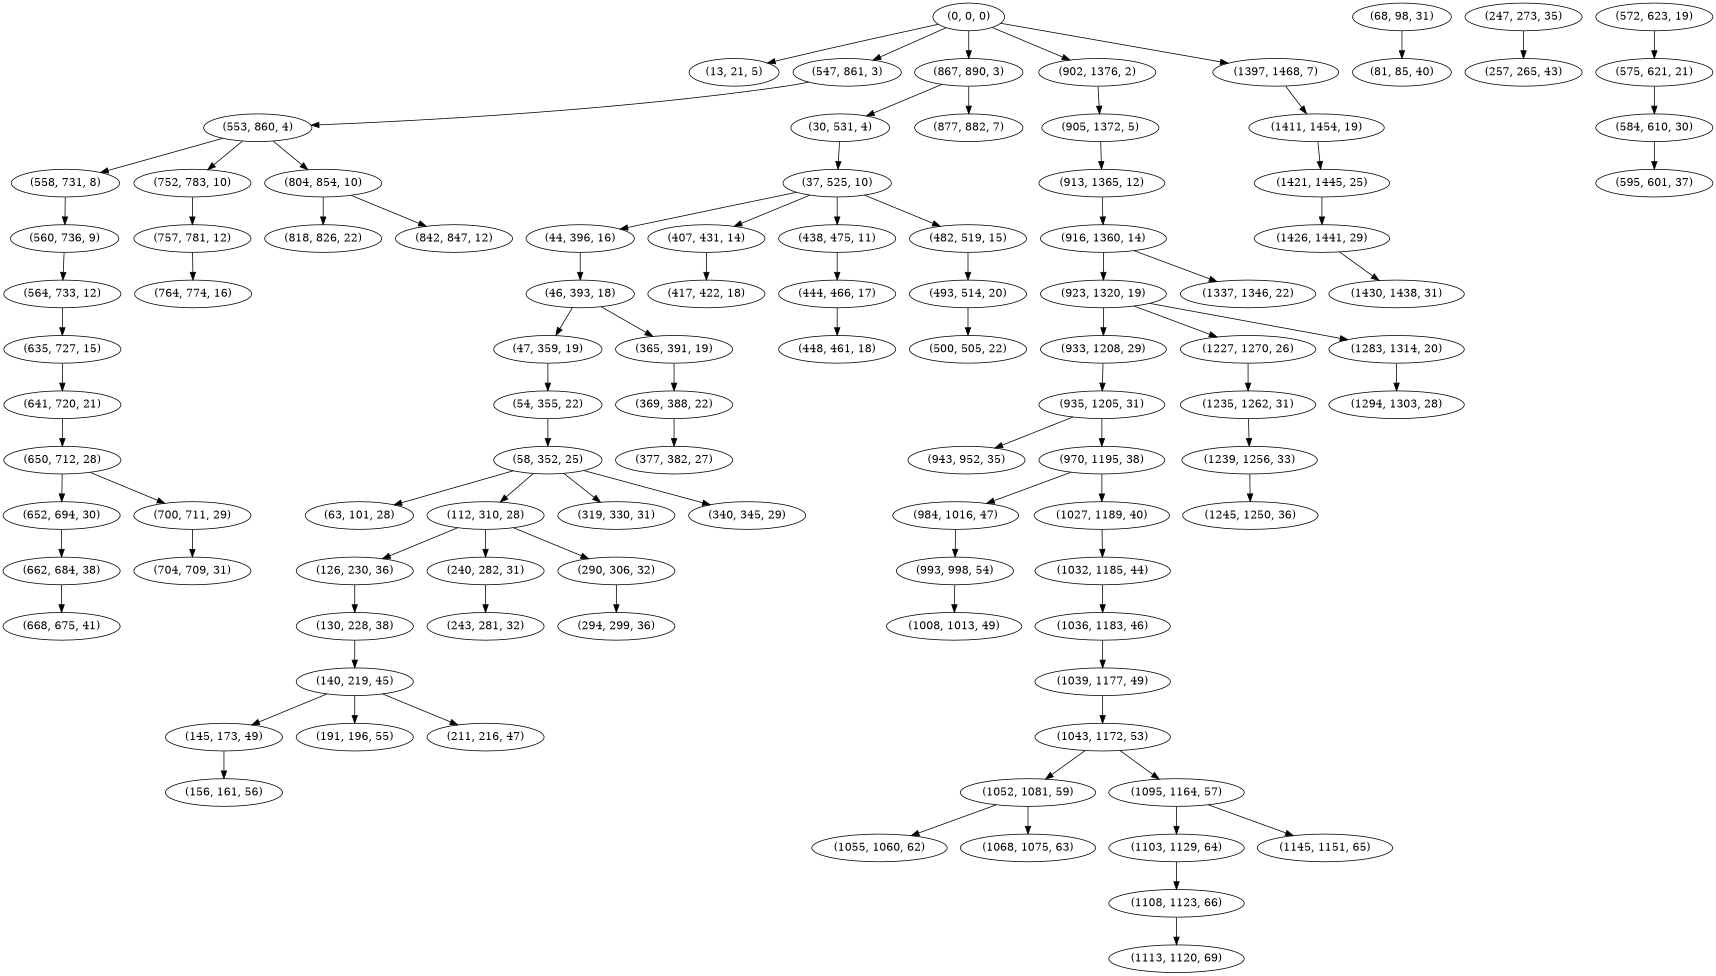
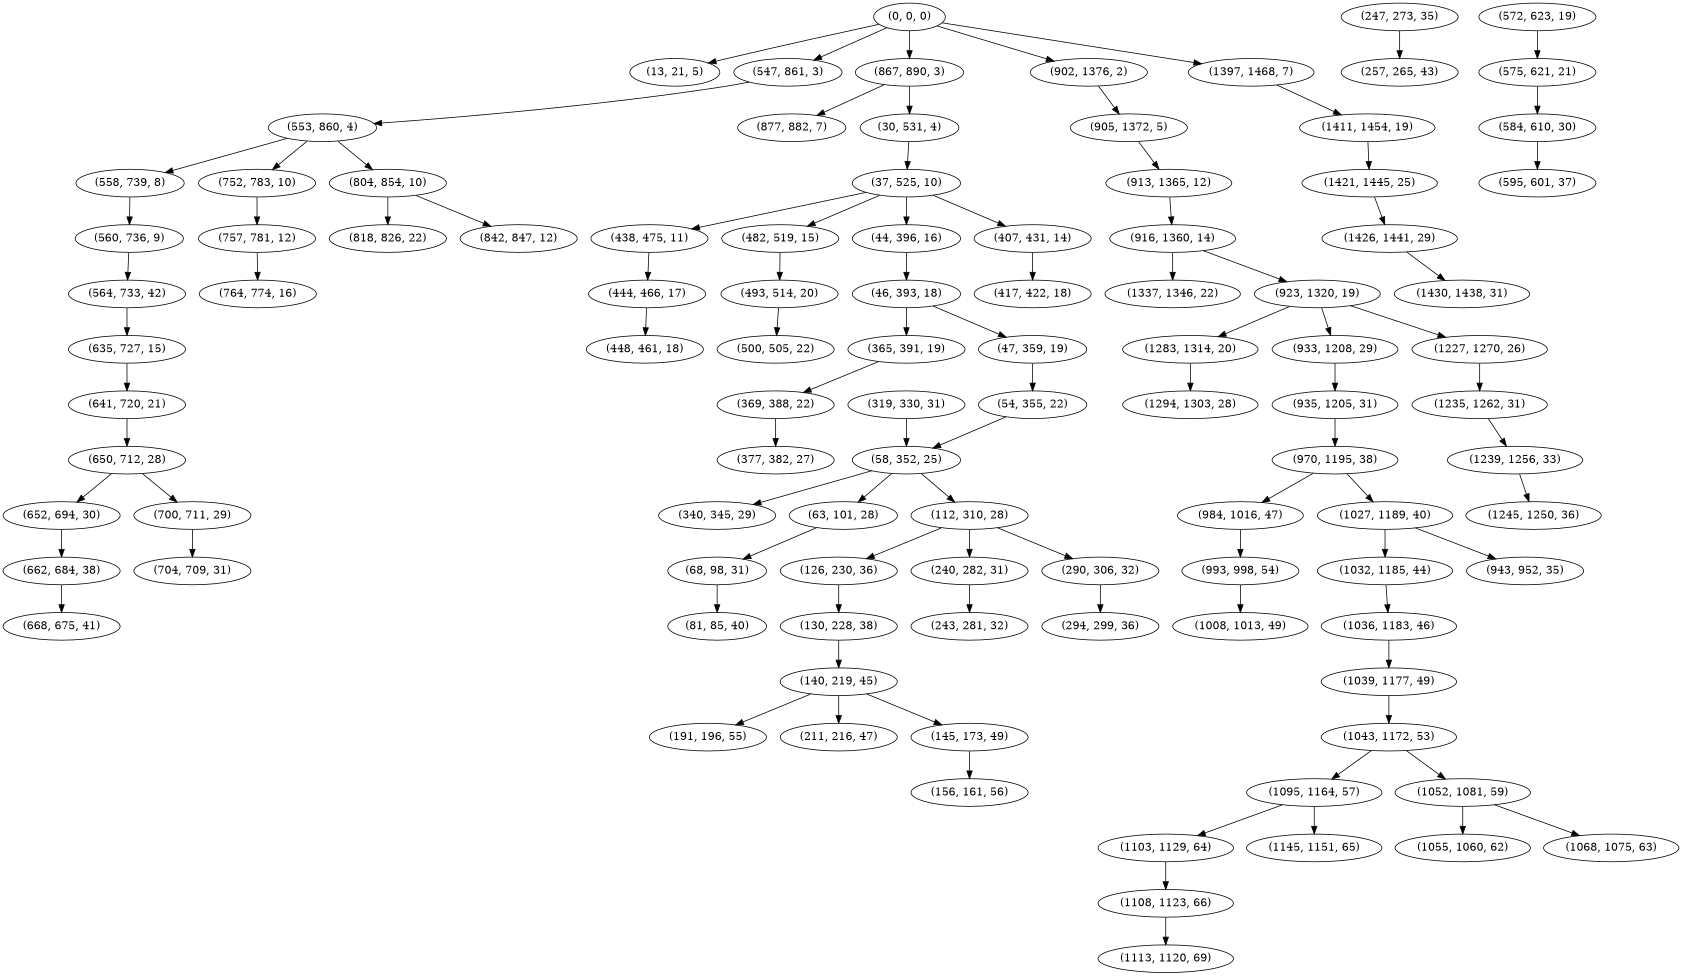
(65, 183) -> (130, 183)
(62, 294) -> (127, 294)
(1038, 431) -> (1452, 542)
(579, 485) -> (906, 429)
none -> (784, 542)
